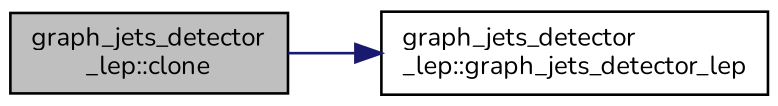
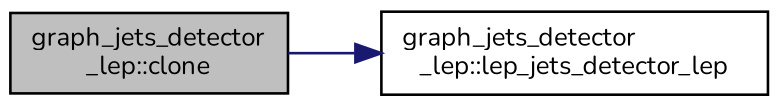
(575, 53) -> (575, 53)
